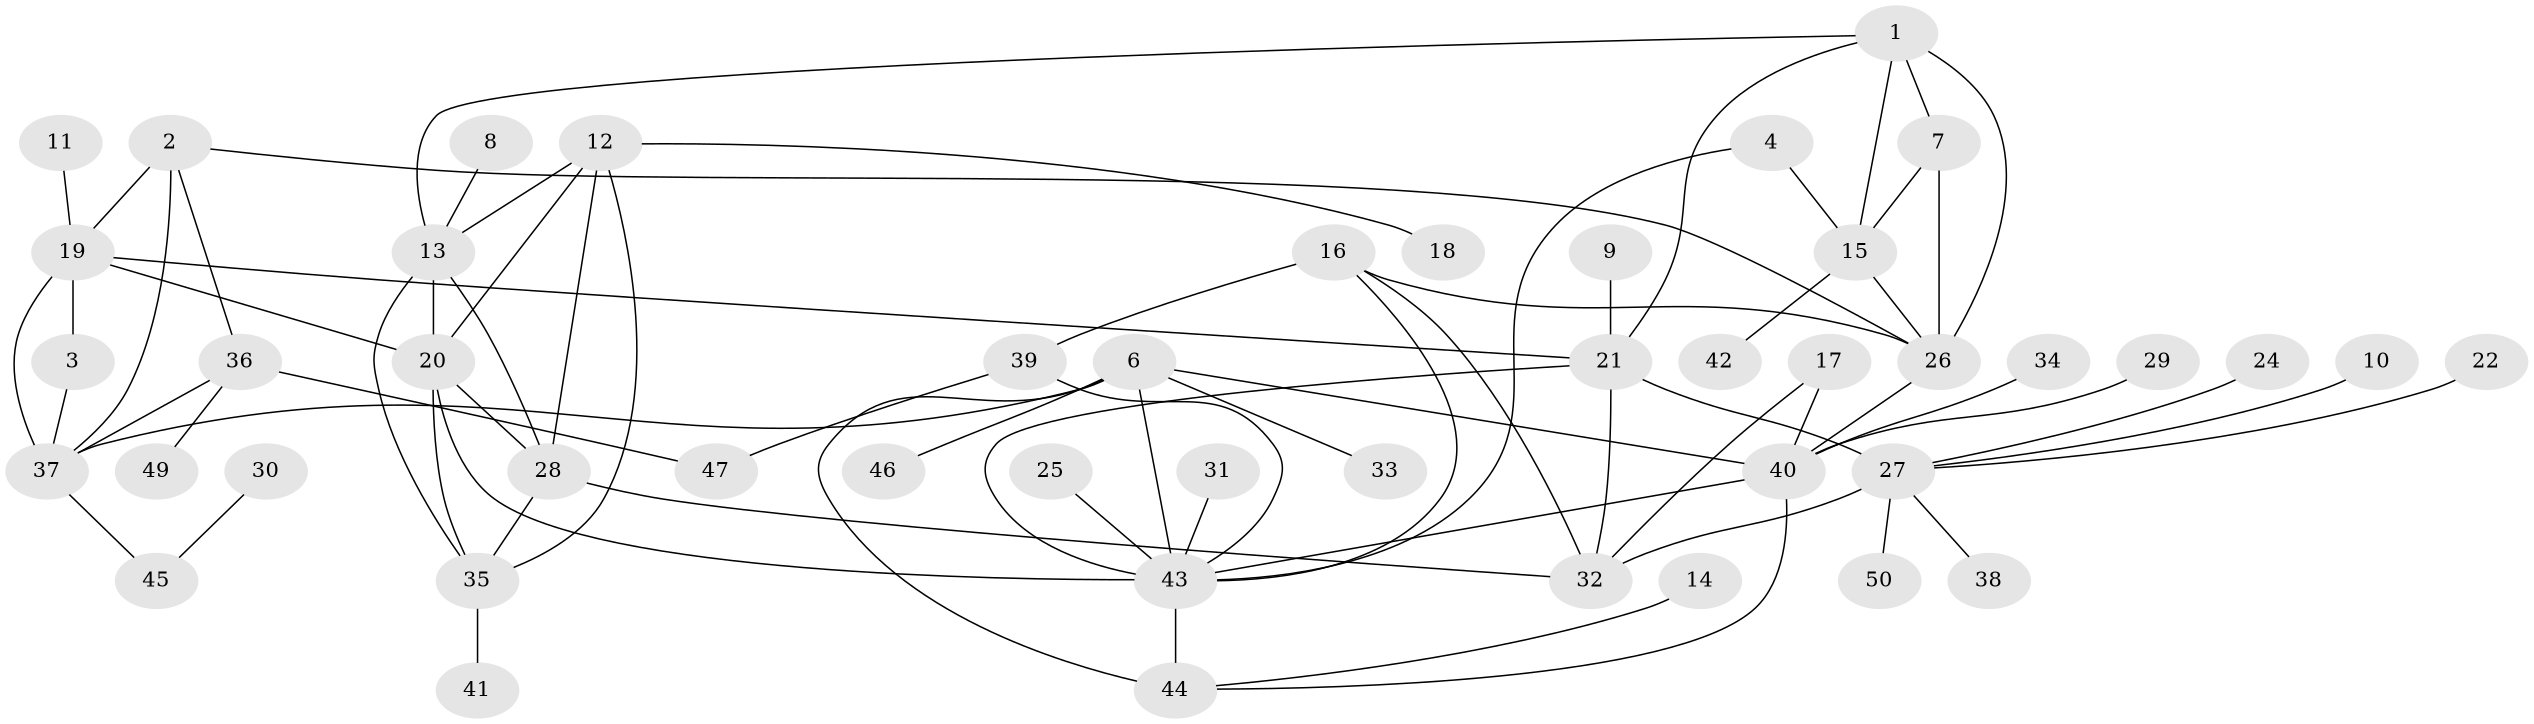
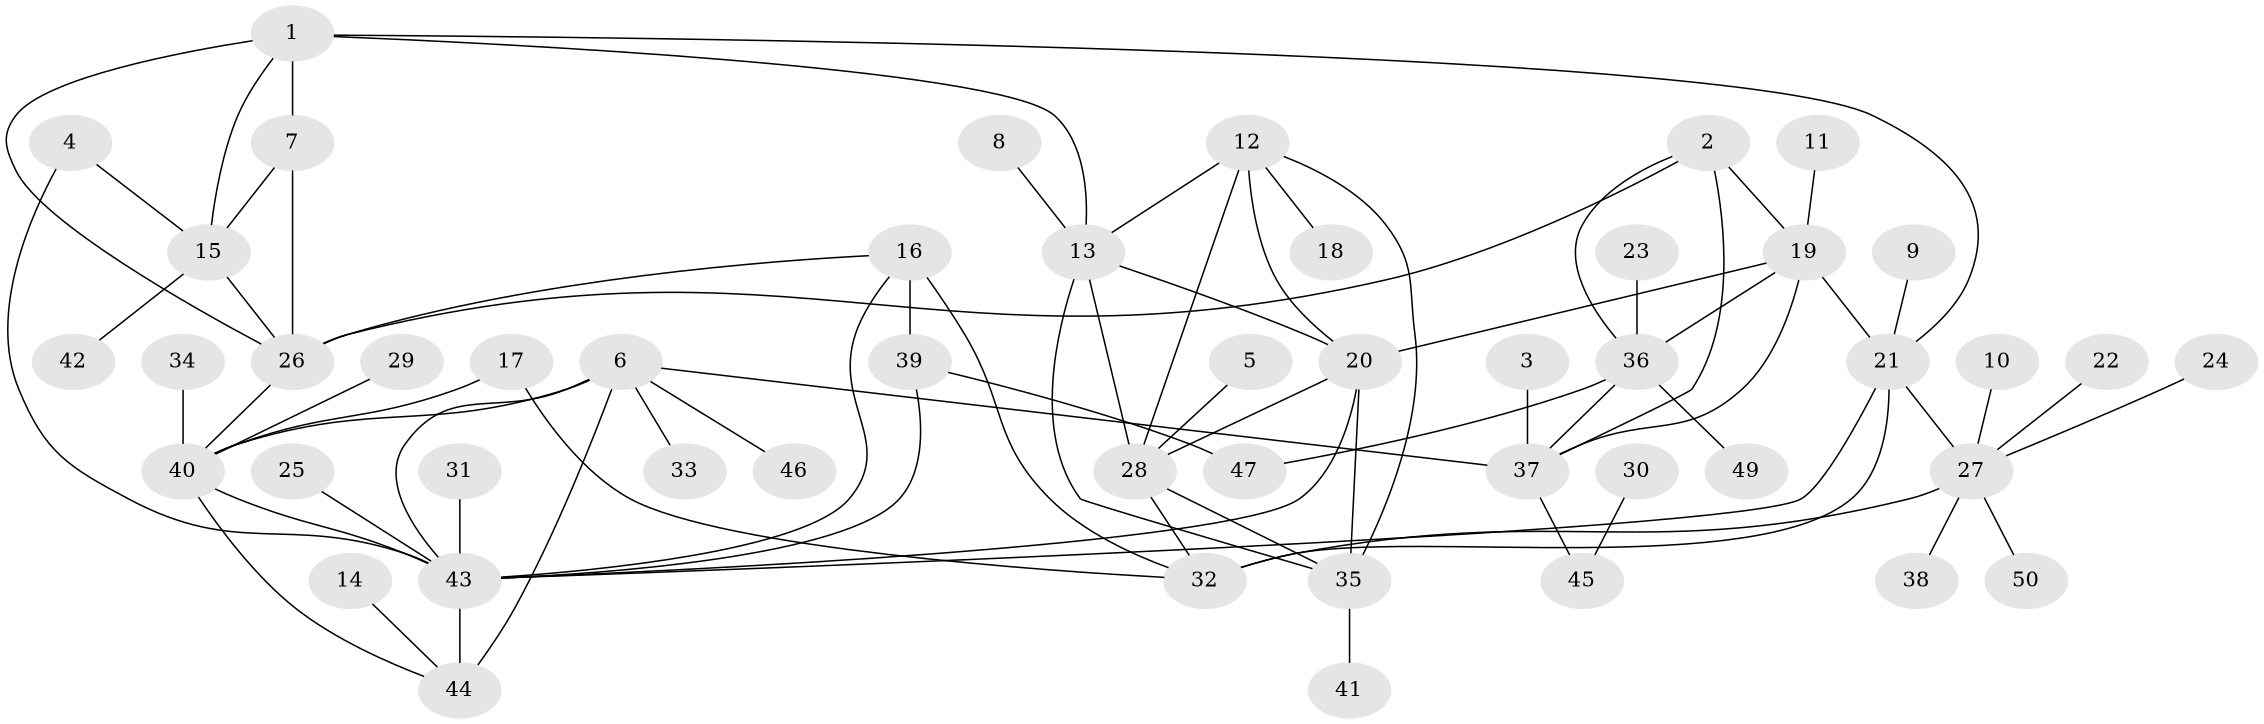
none -> (1637, 252)
(73, 307) -> (1731, 300)
none -> (1251, 362)
